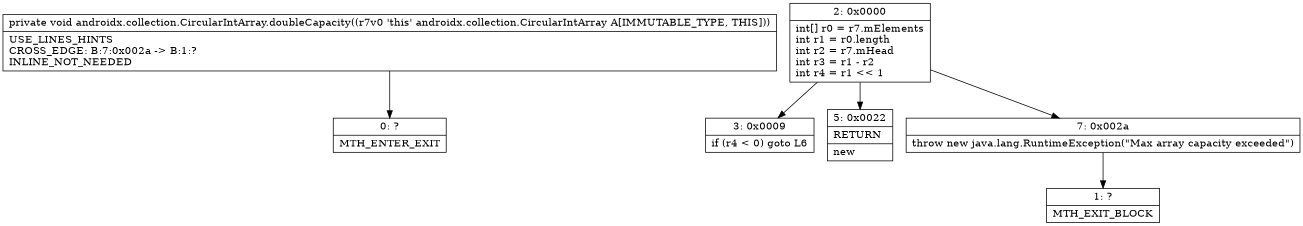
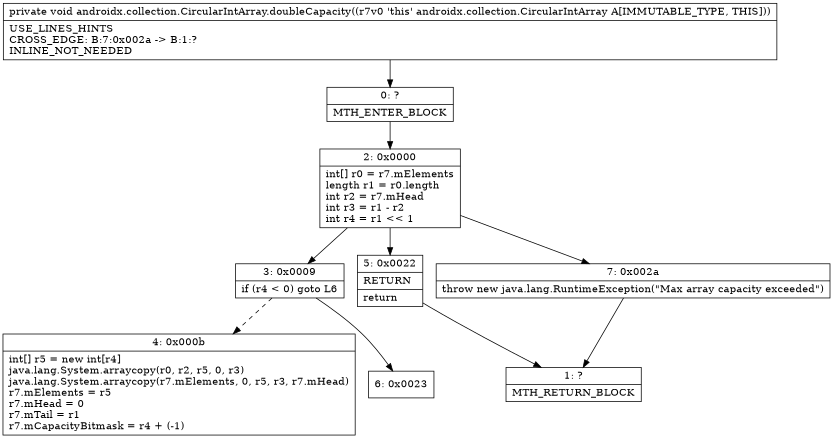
(843, 40) -> (383, 185)
none -> (390, 132)
(390, 143) -> (390, 113)
(844, 152) -> (380, 298)
(1103, 214) -> (574, 393)
none -> (478, 334)
none -> (179, 385)
none -> (401, 385)
